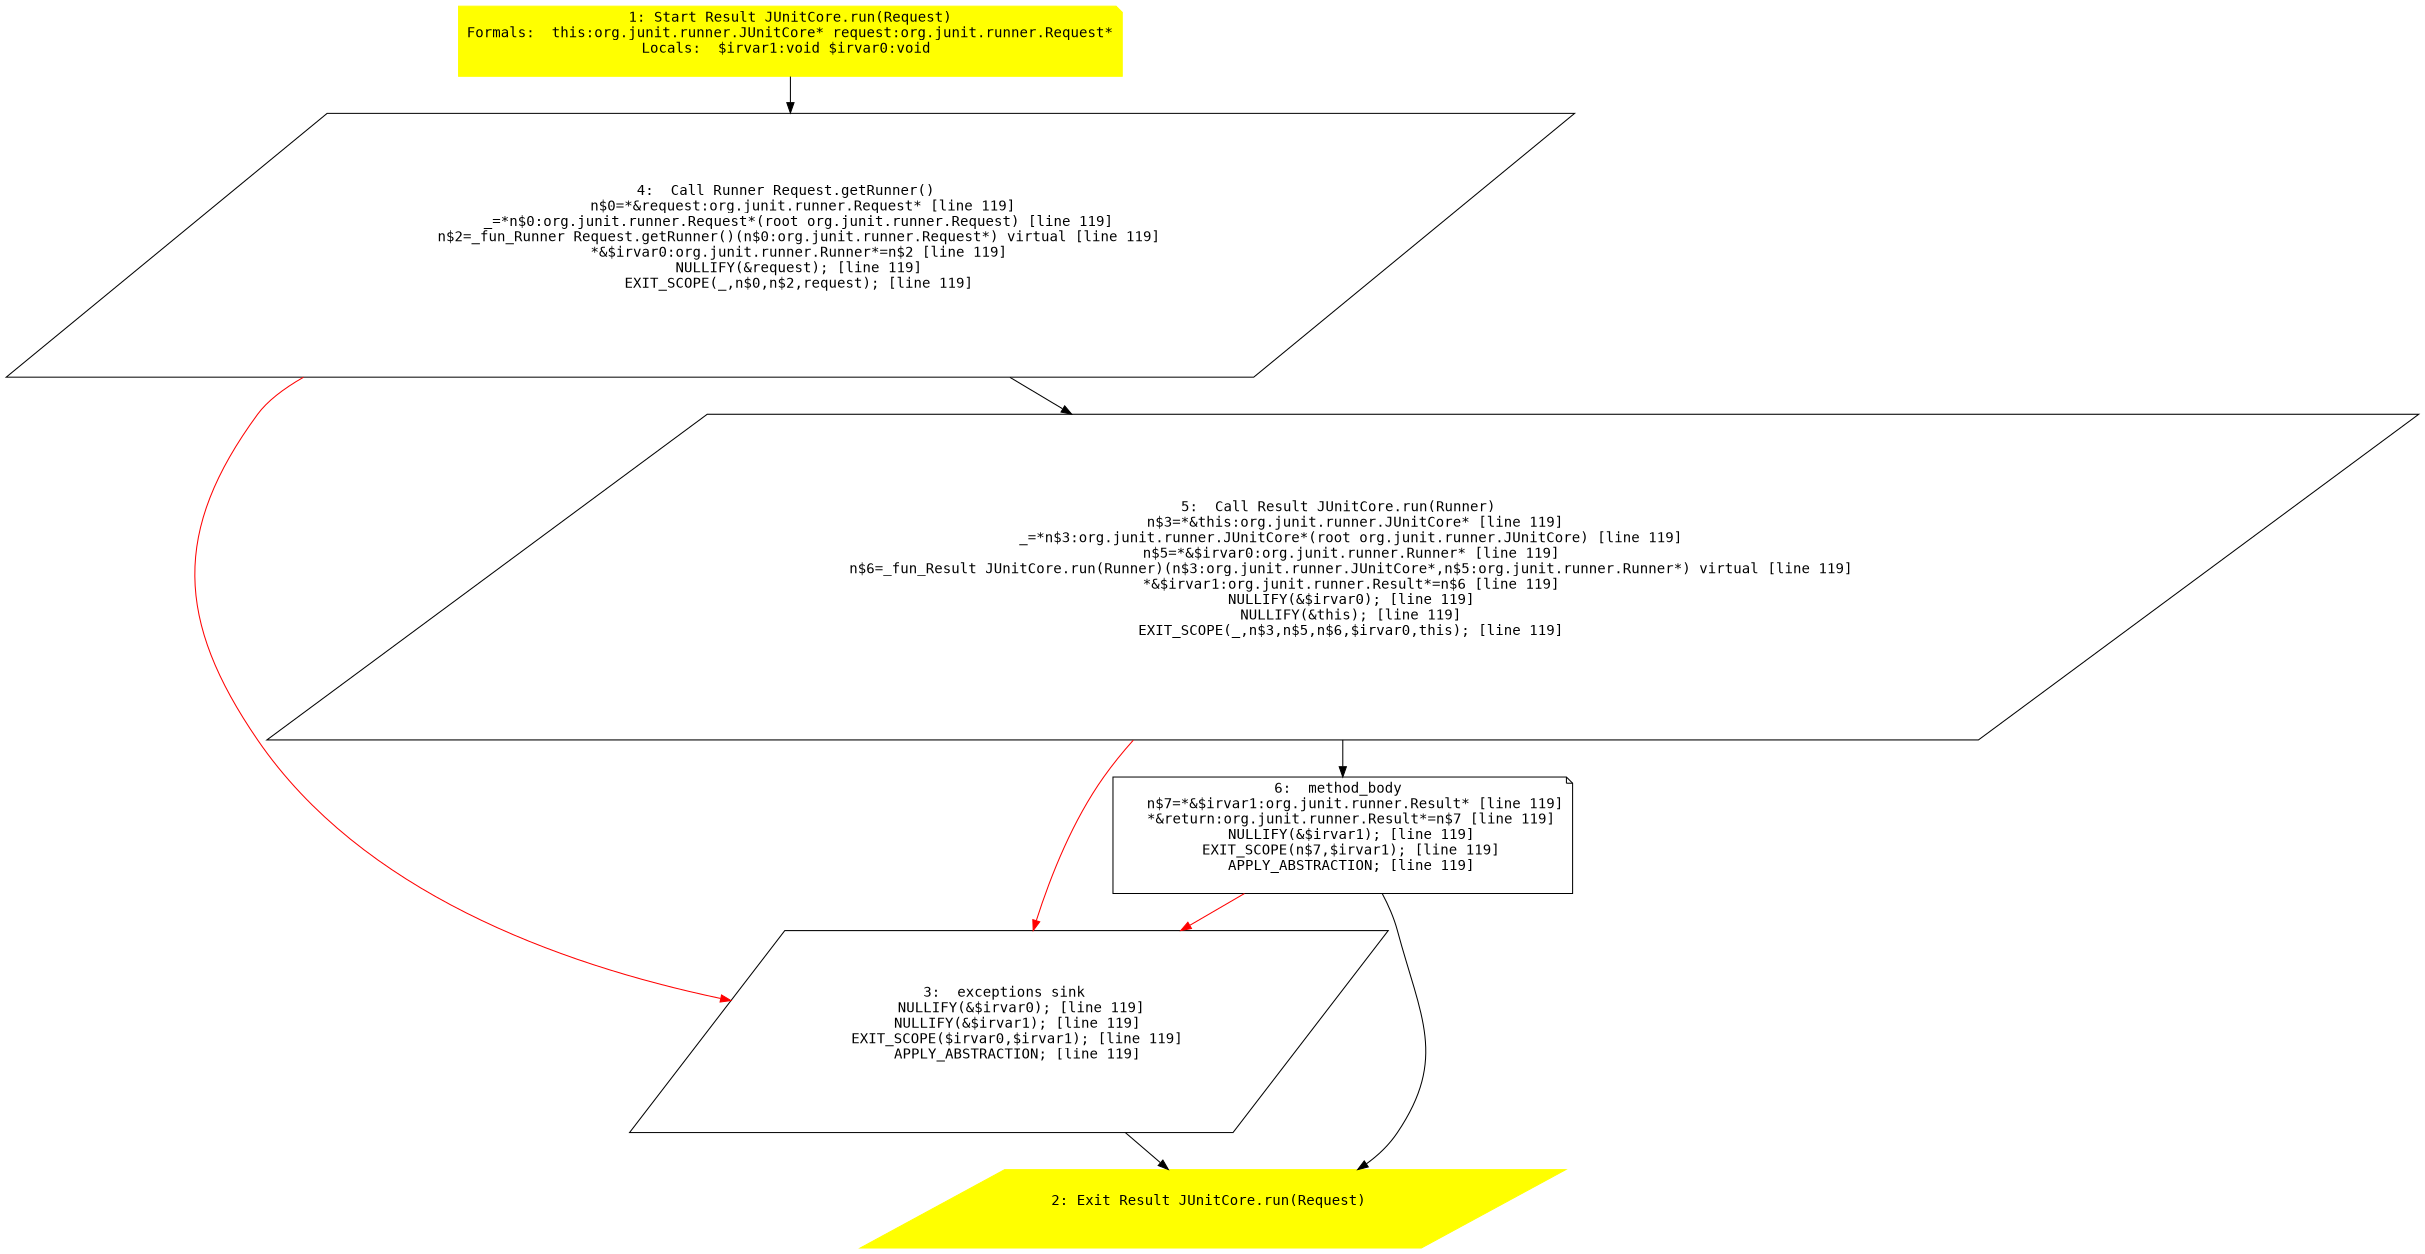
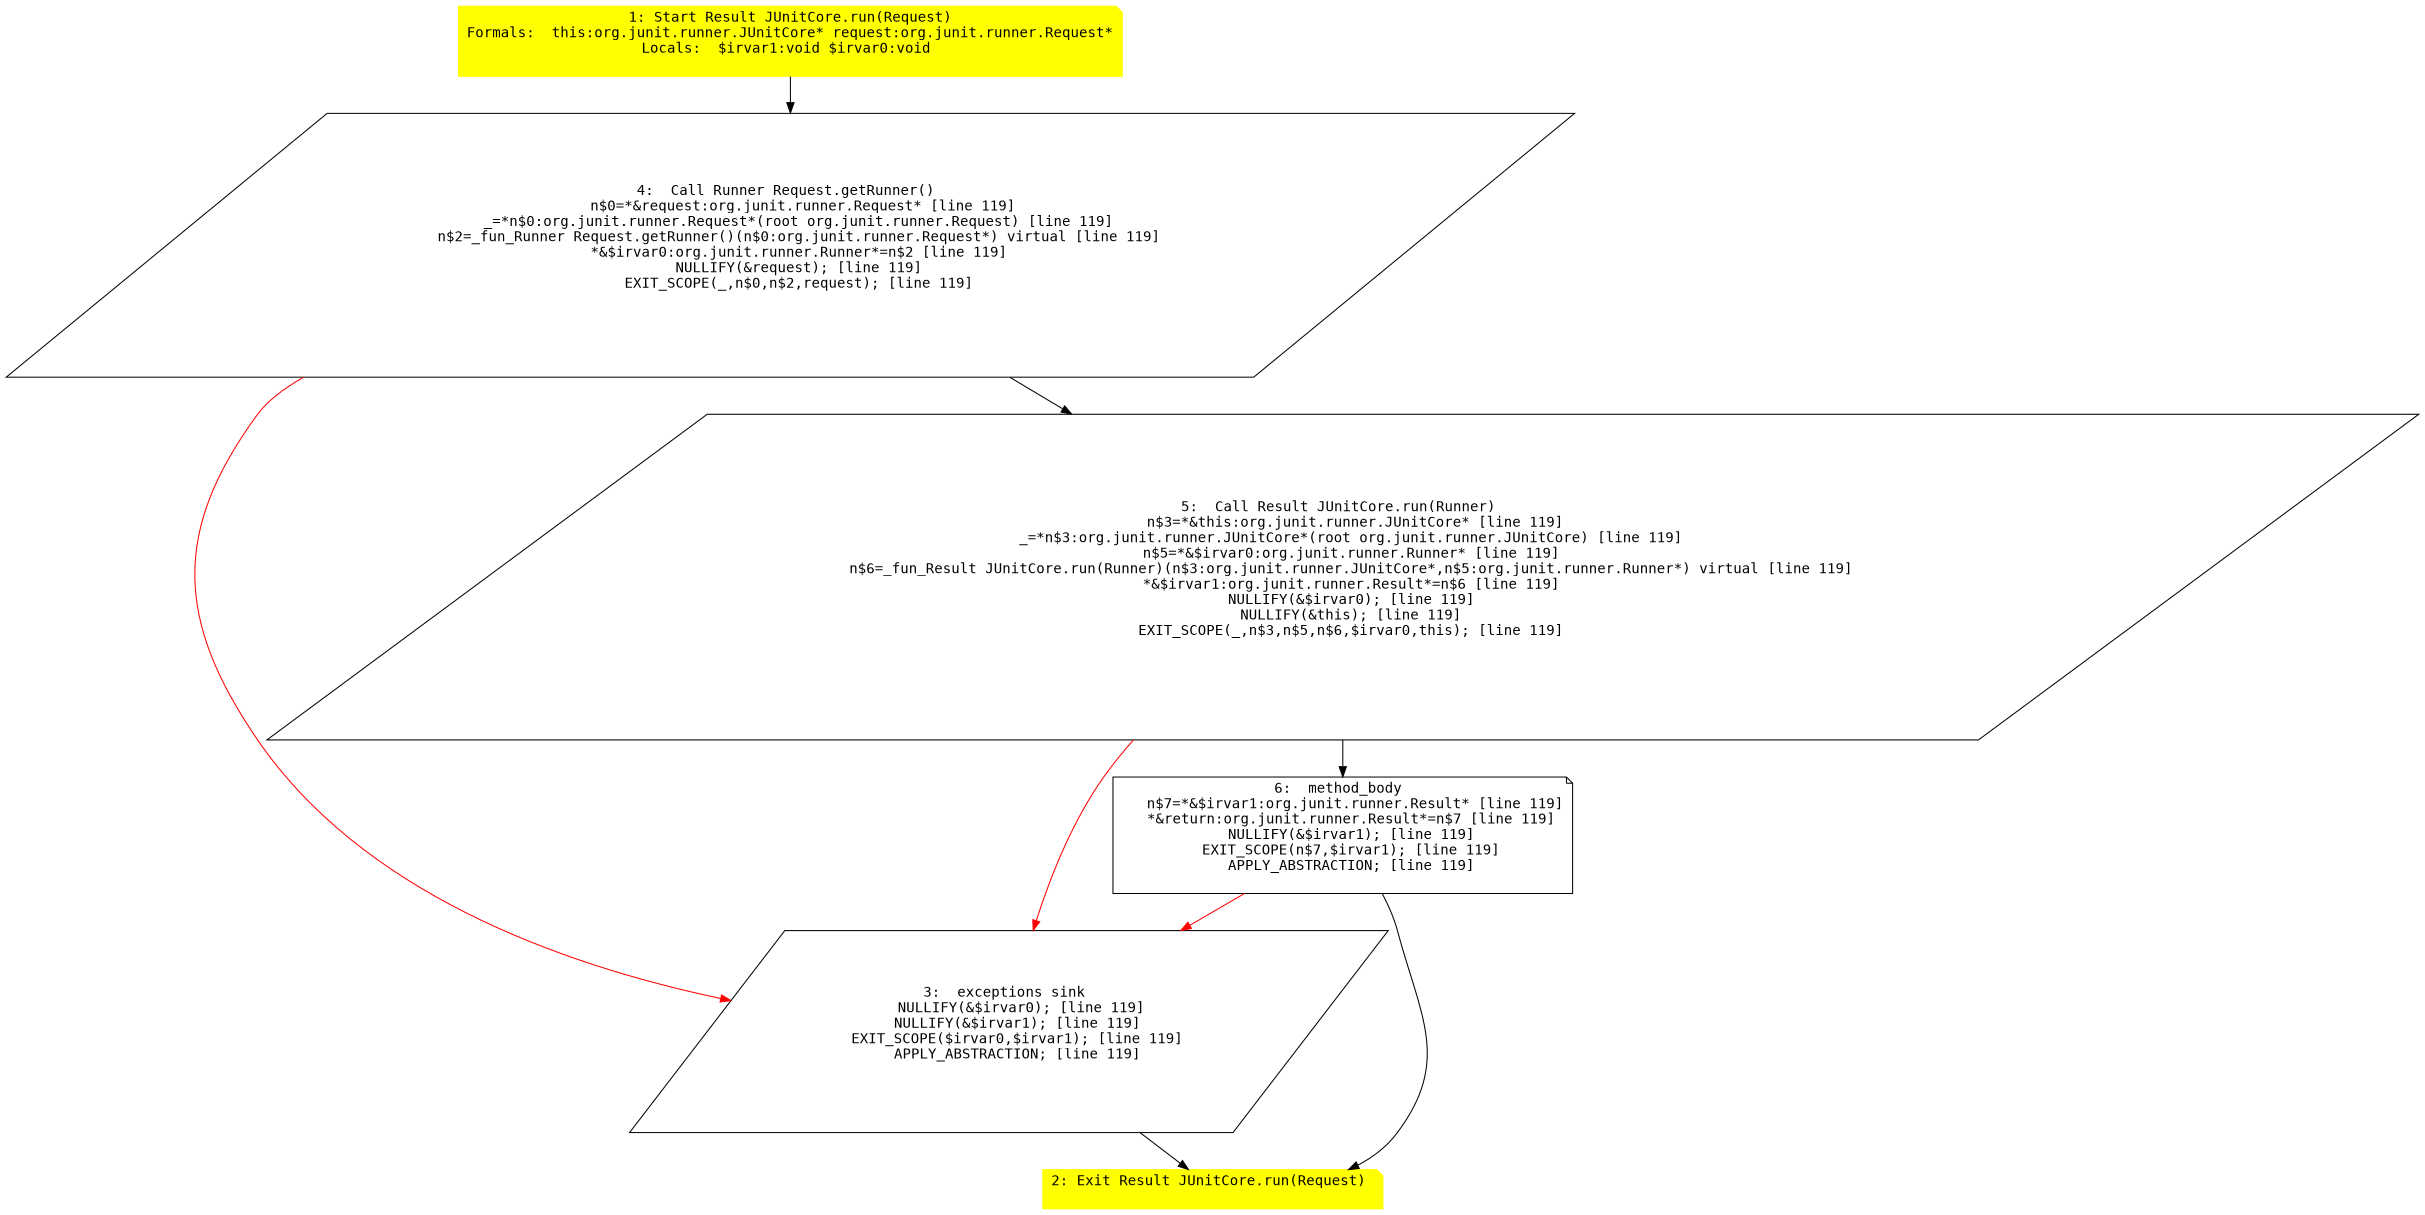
(1213, 1209) -> (1213, 1189)
